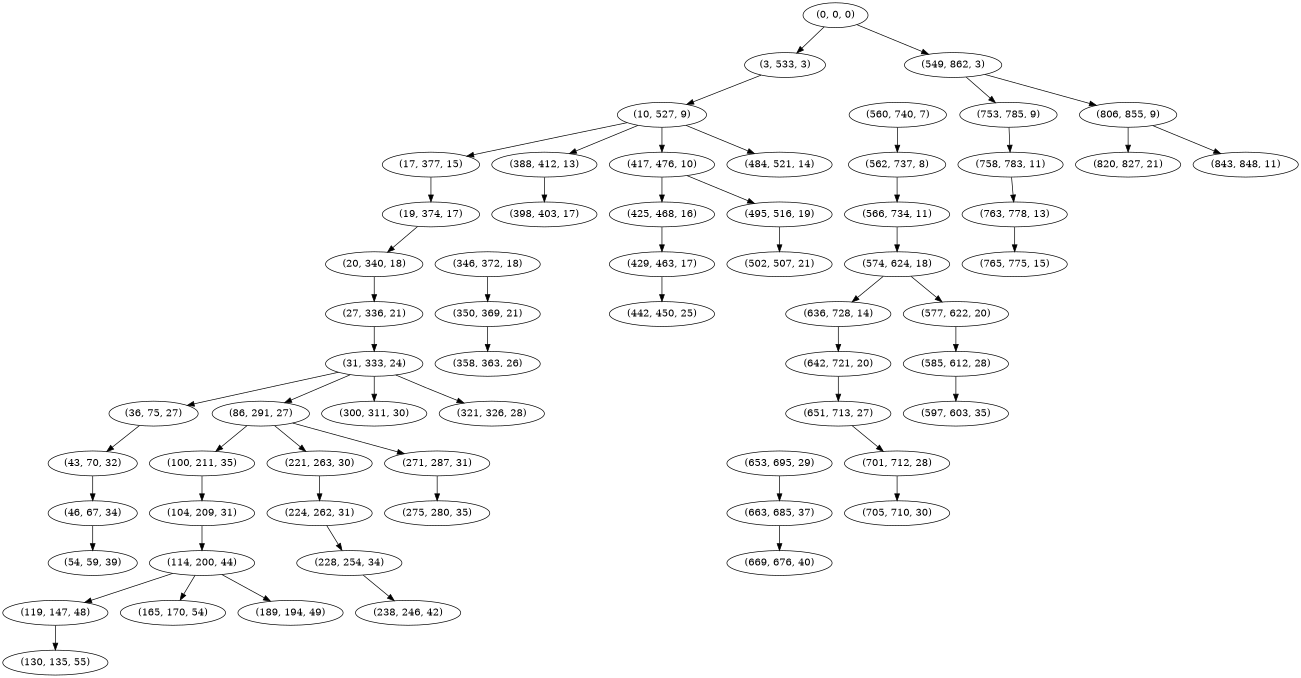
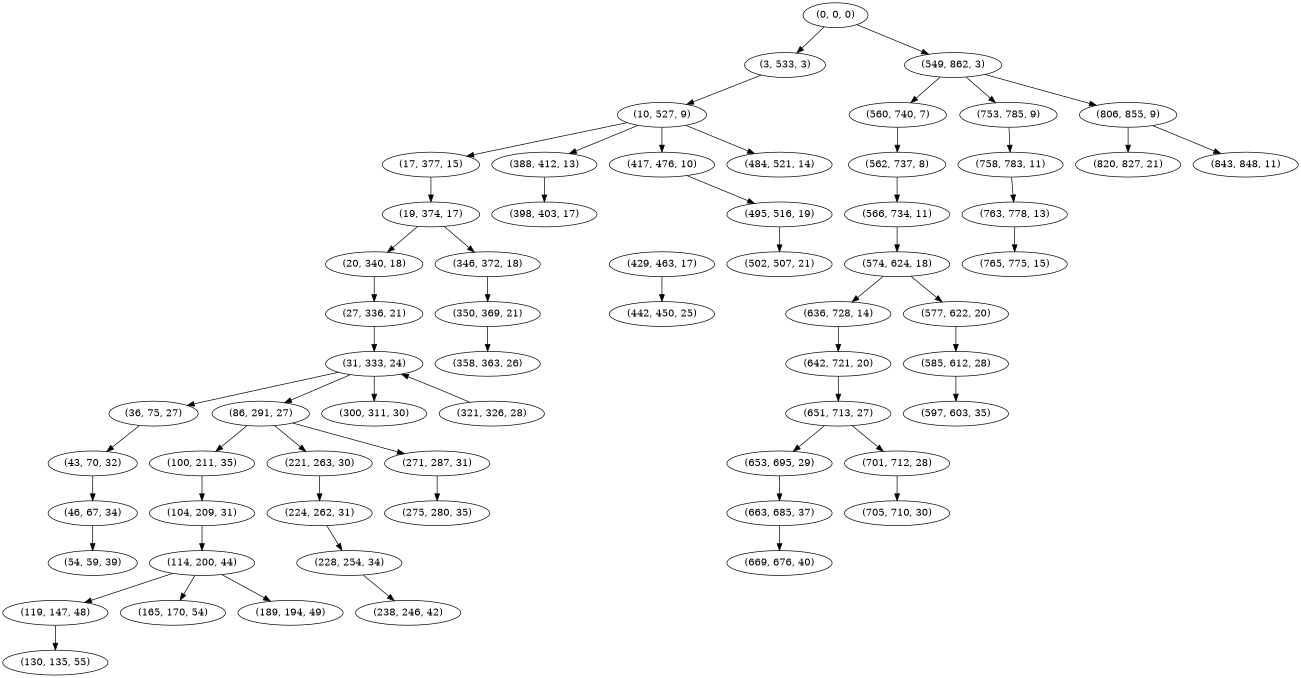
none -> (928, 88)
(662, 214) -> none
none -> (457, 237)
(426, 388) -> (439, 389)
none -> (812, 436)
